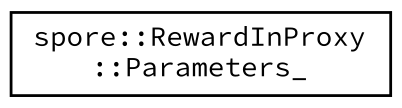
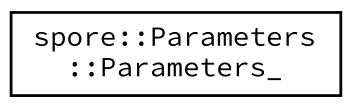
(201, 54) -> (176, 54)
